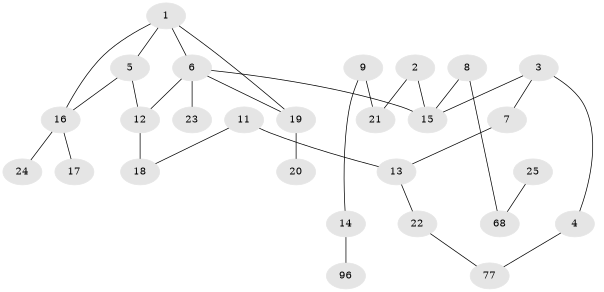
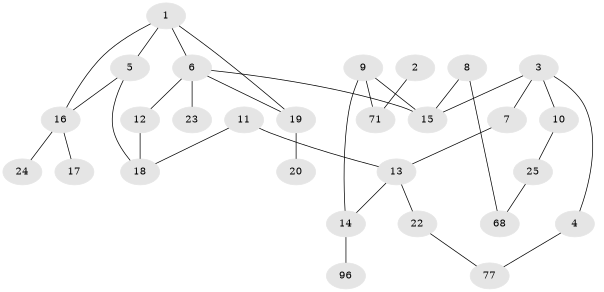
(135, 94) -> (112, 122)
(421, 94) -> (391, 91)
(376, 120) -> (376, 120)
none -> (559, 120)
none -> (371, 198)
